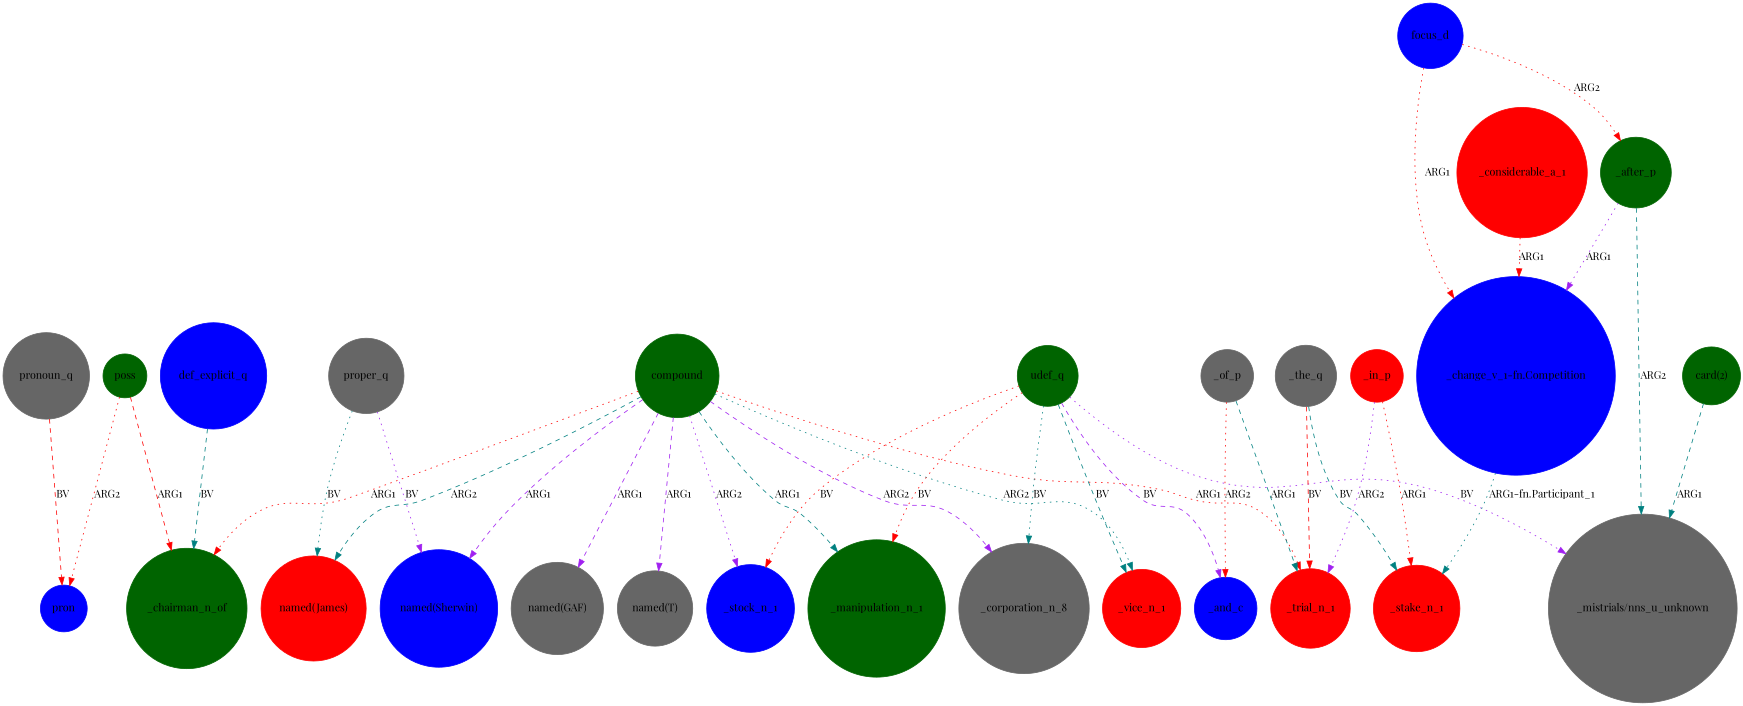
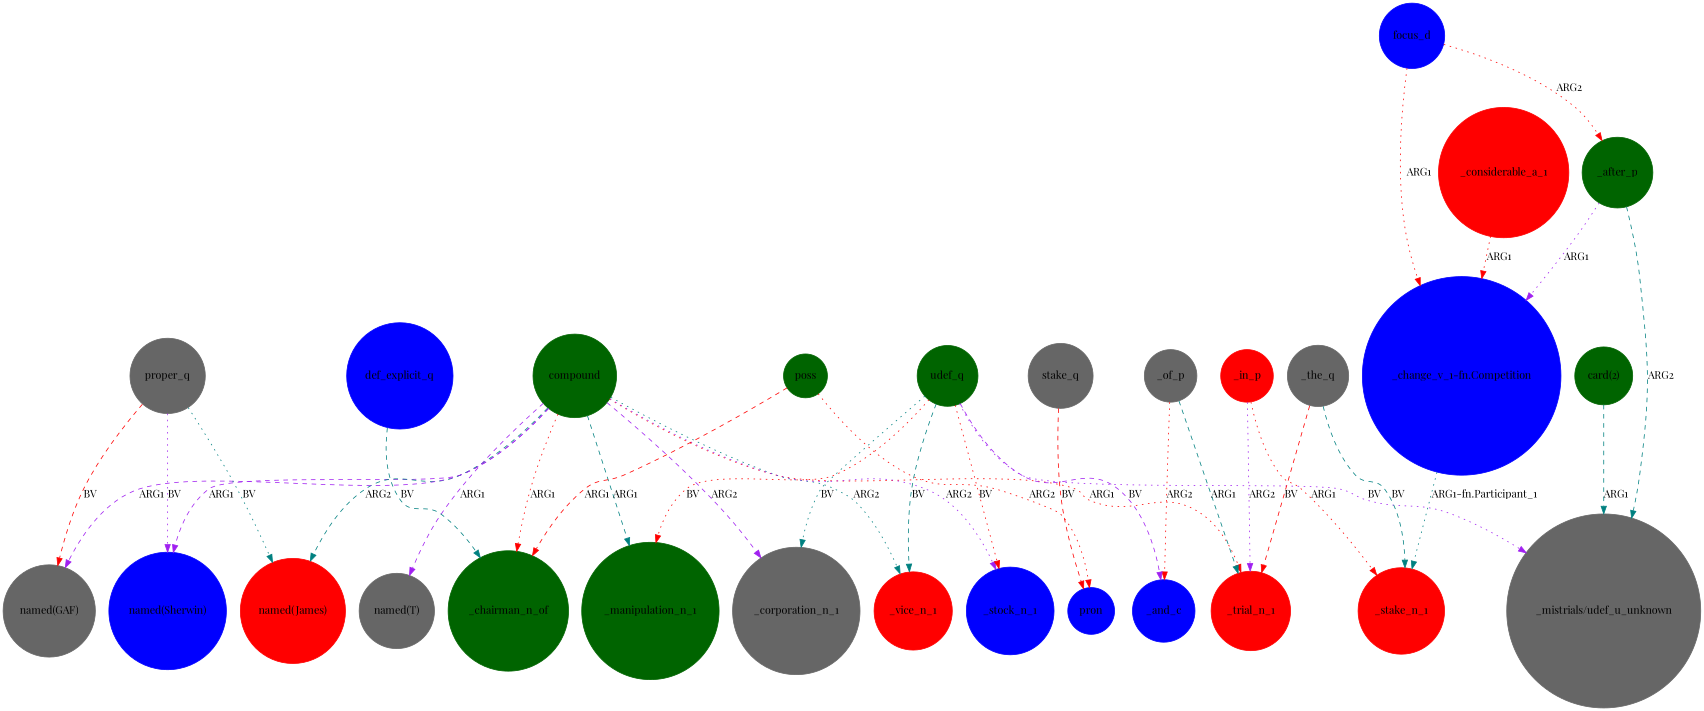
(46, 376) -> (1061, 376)
none -> (91, 476)
(1024, 608) -> (796, 611)
(1643, 608) -> (1604, 611)
